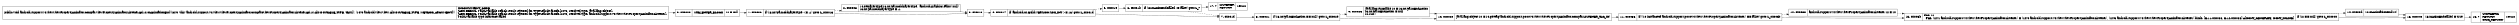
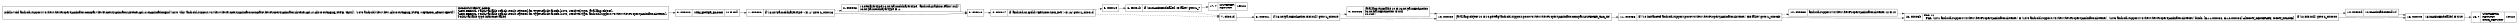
(1156, 15) -> (1156, 15)
